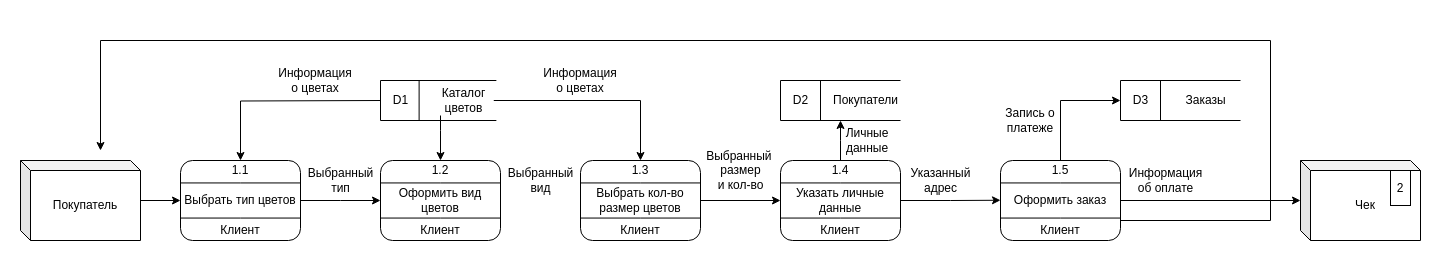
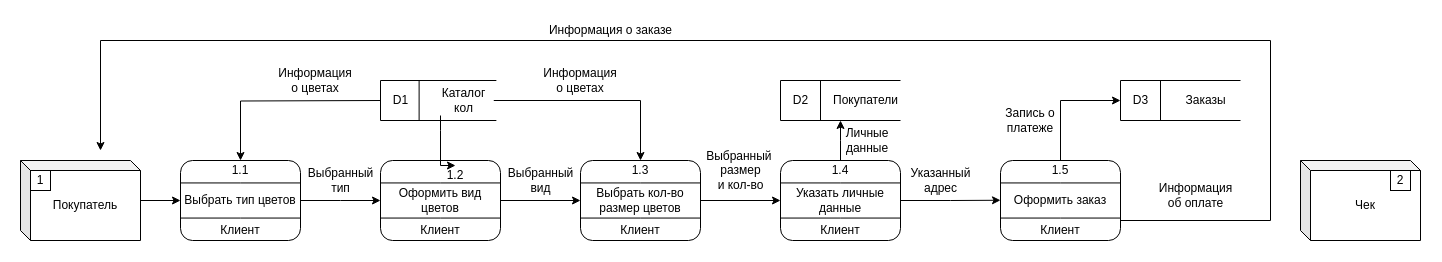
none -> (611, 31)
(464, 101) -> (464, 101)
(441, 171) -> (456, 176)
none -> (41, 181)
(1166, 181) -> (1196, 196)
(1401, 188) -> (1401, 181)
none -> (538, 201)
(1208, 201) -> none
